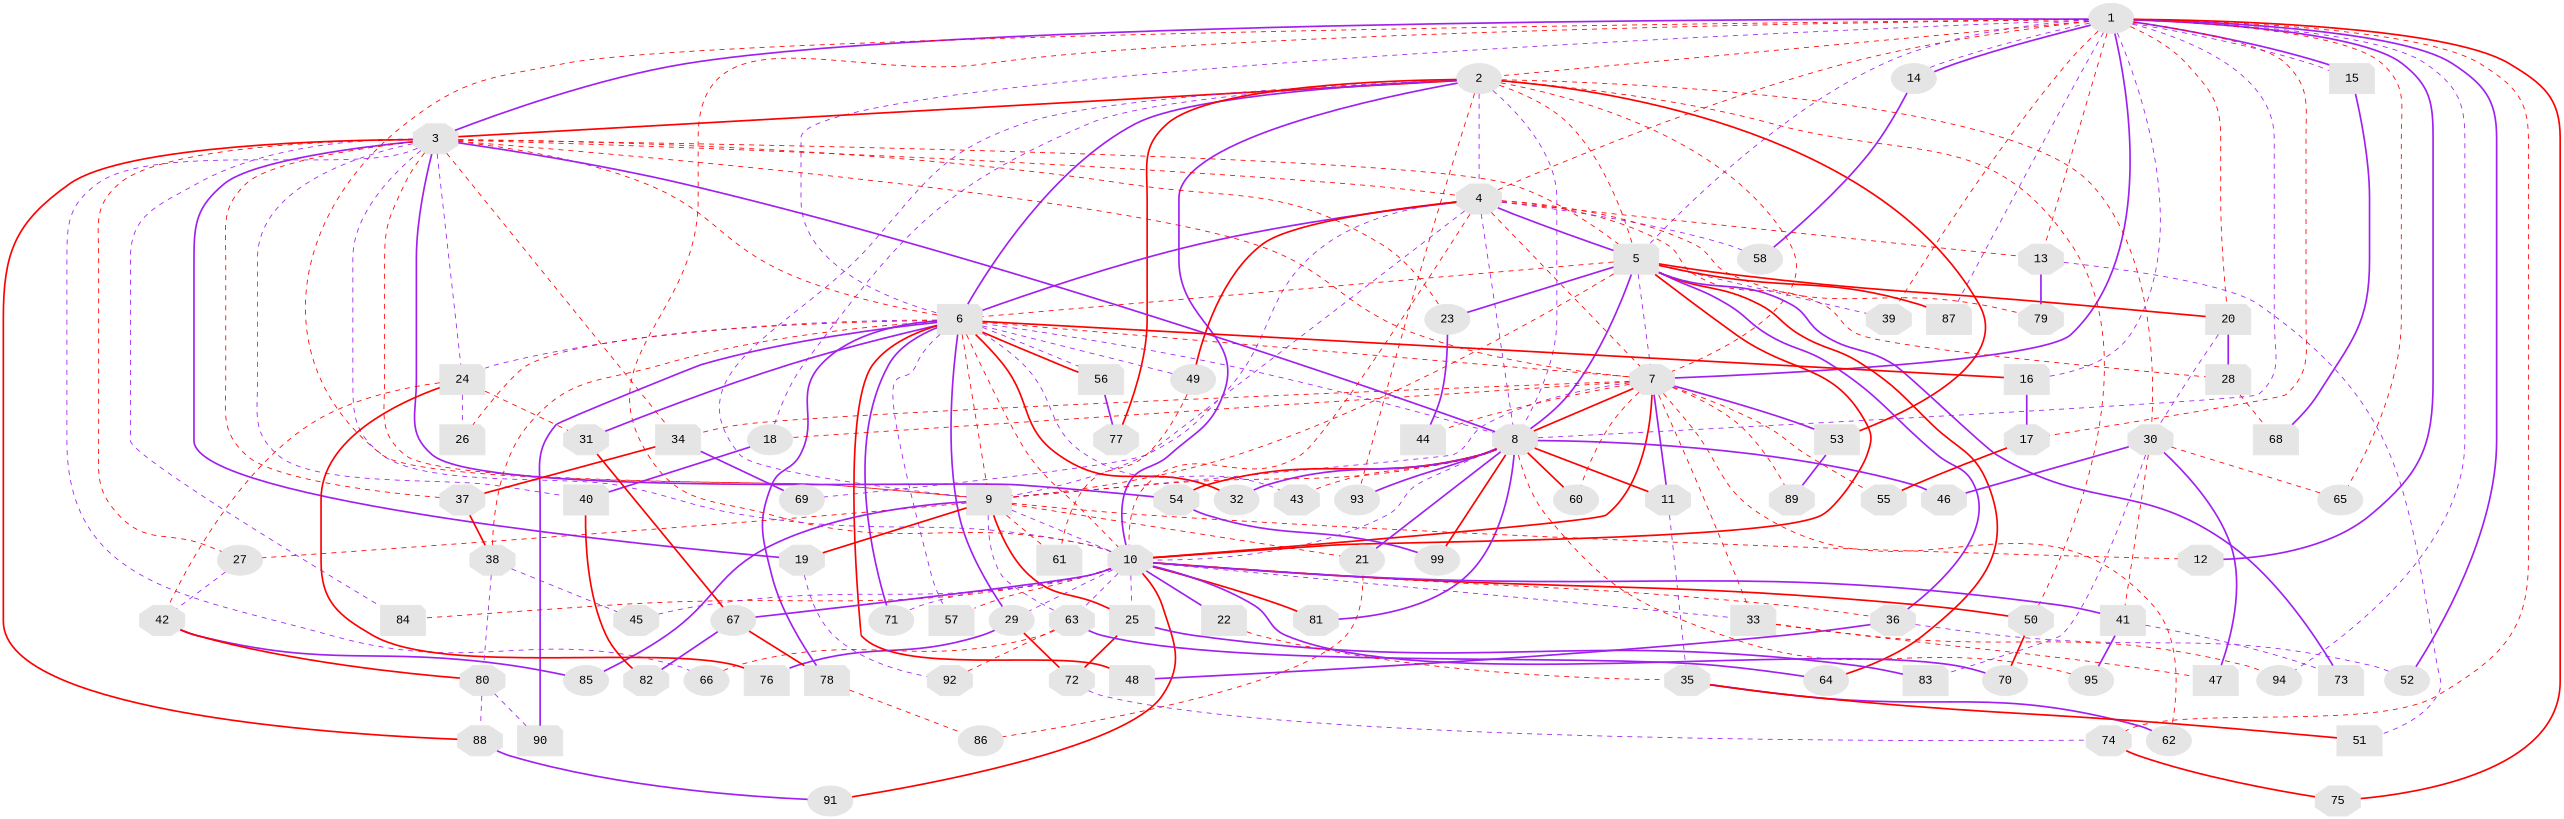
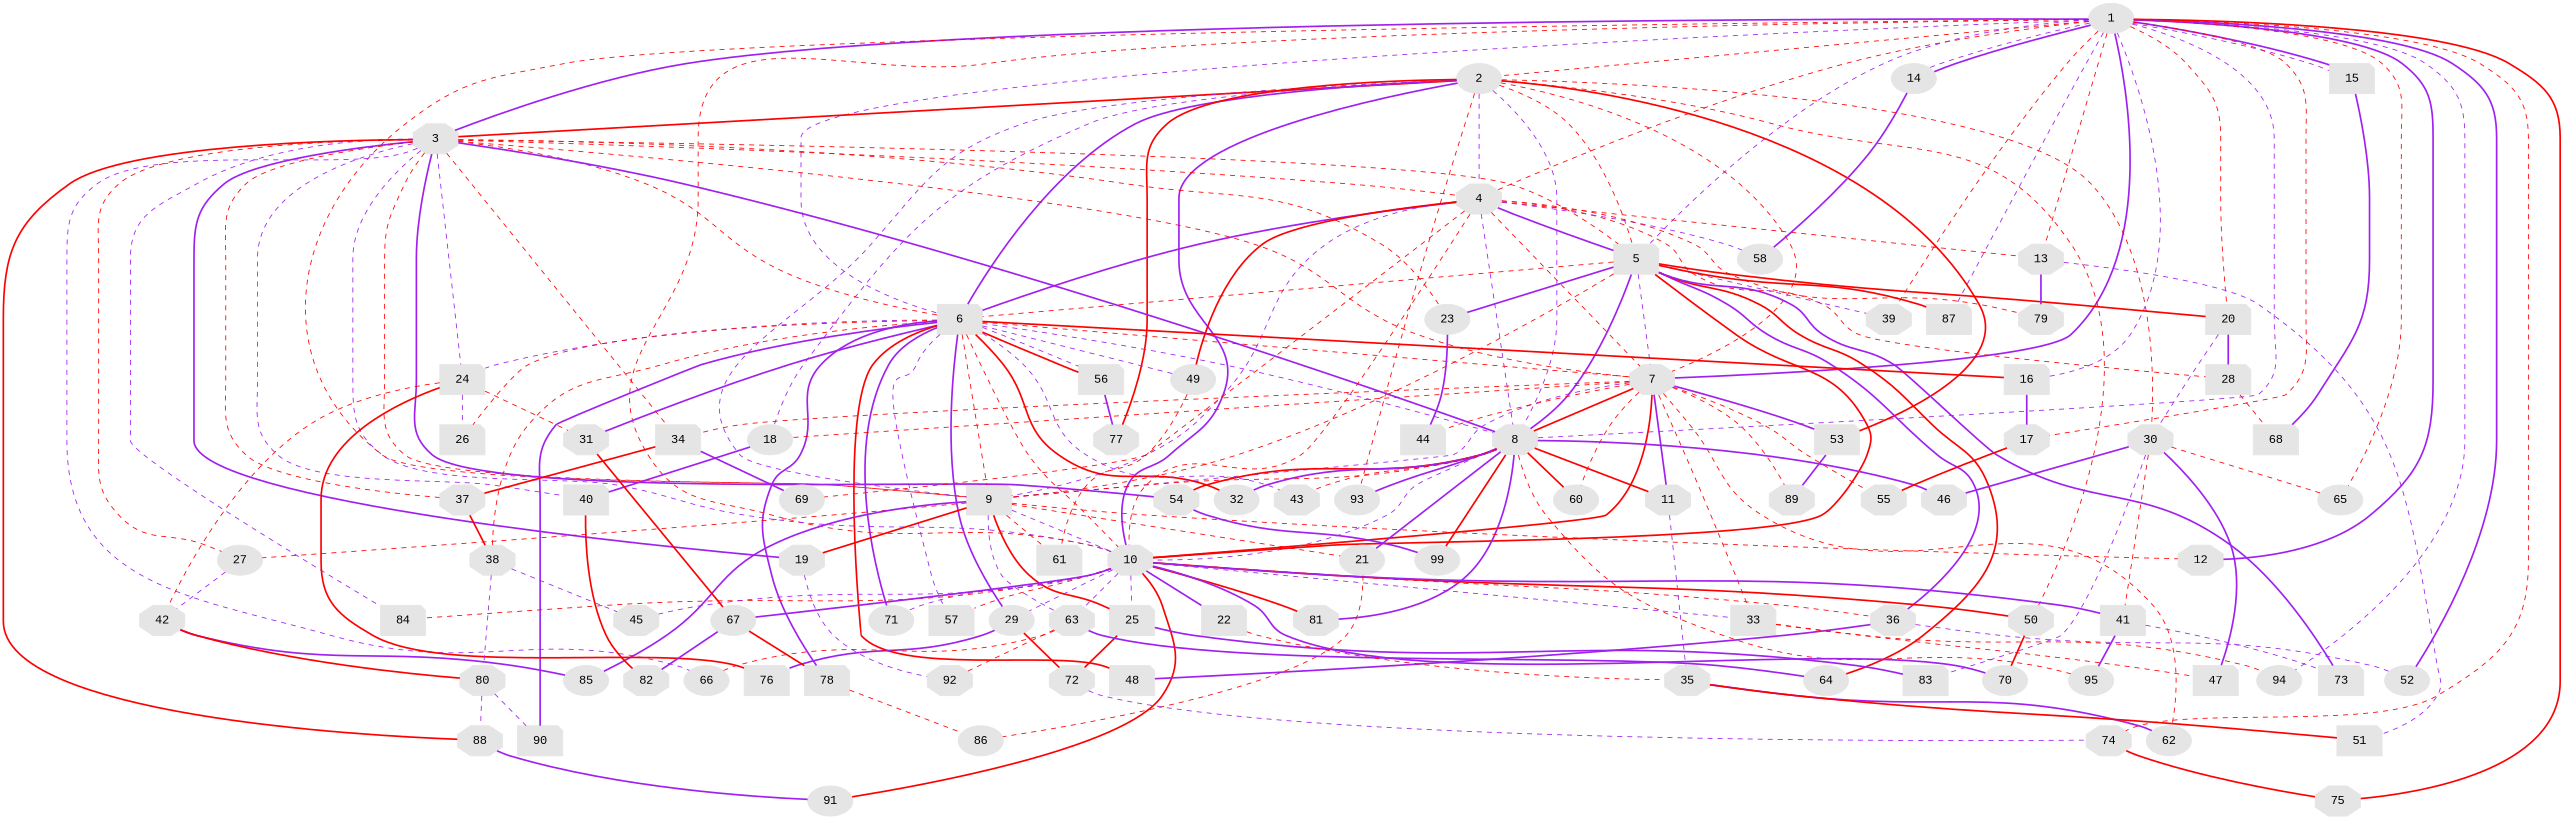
(1113, 462) -> (1113, 462)
